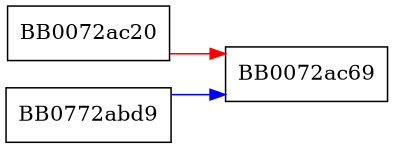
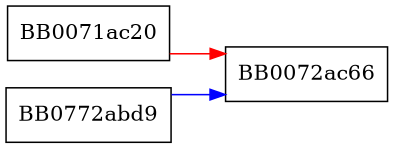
(89, 33) -> (89, 33)
(307, 74) -> (307, 74)
